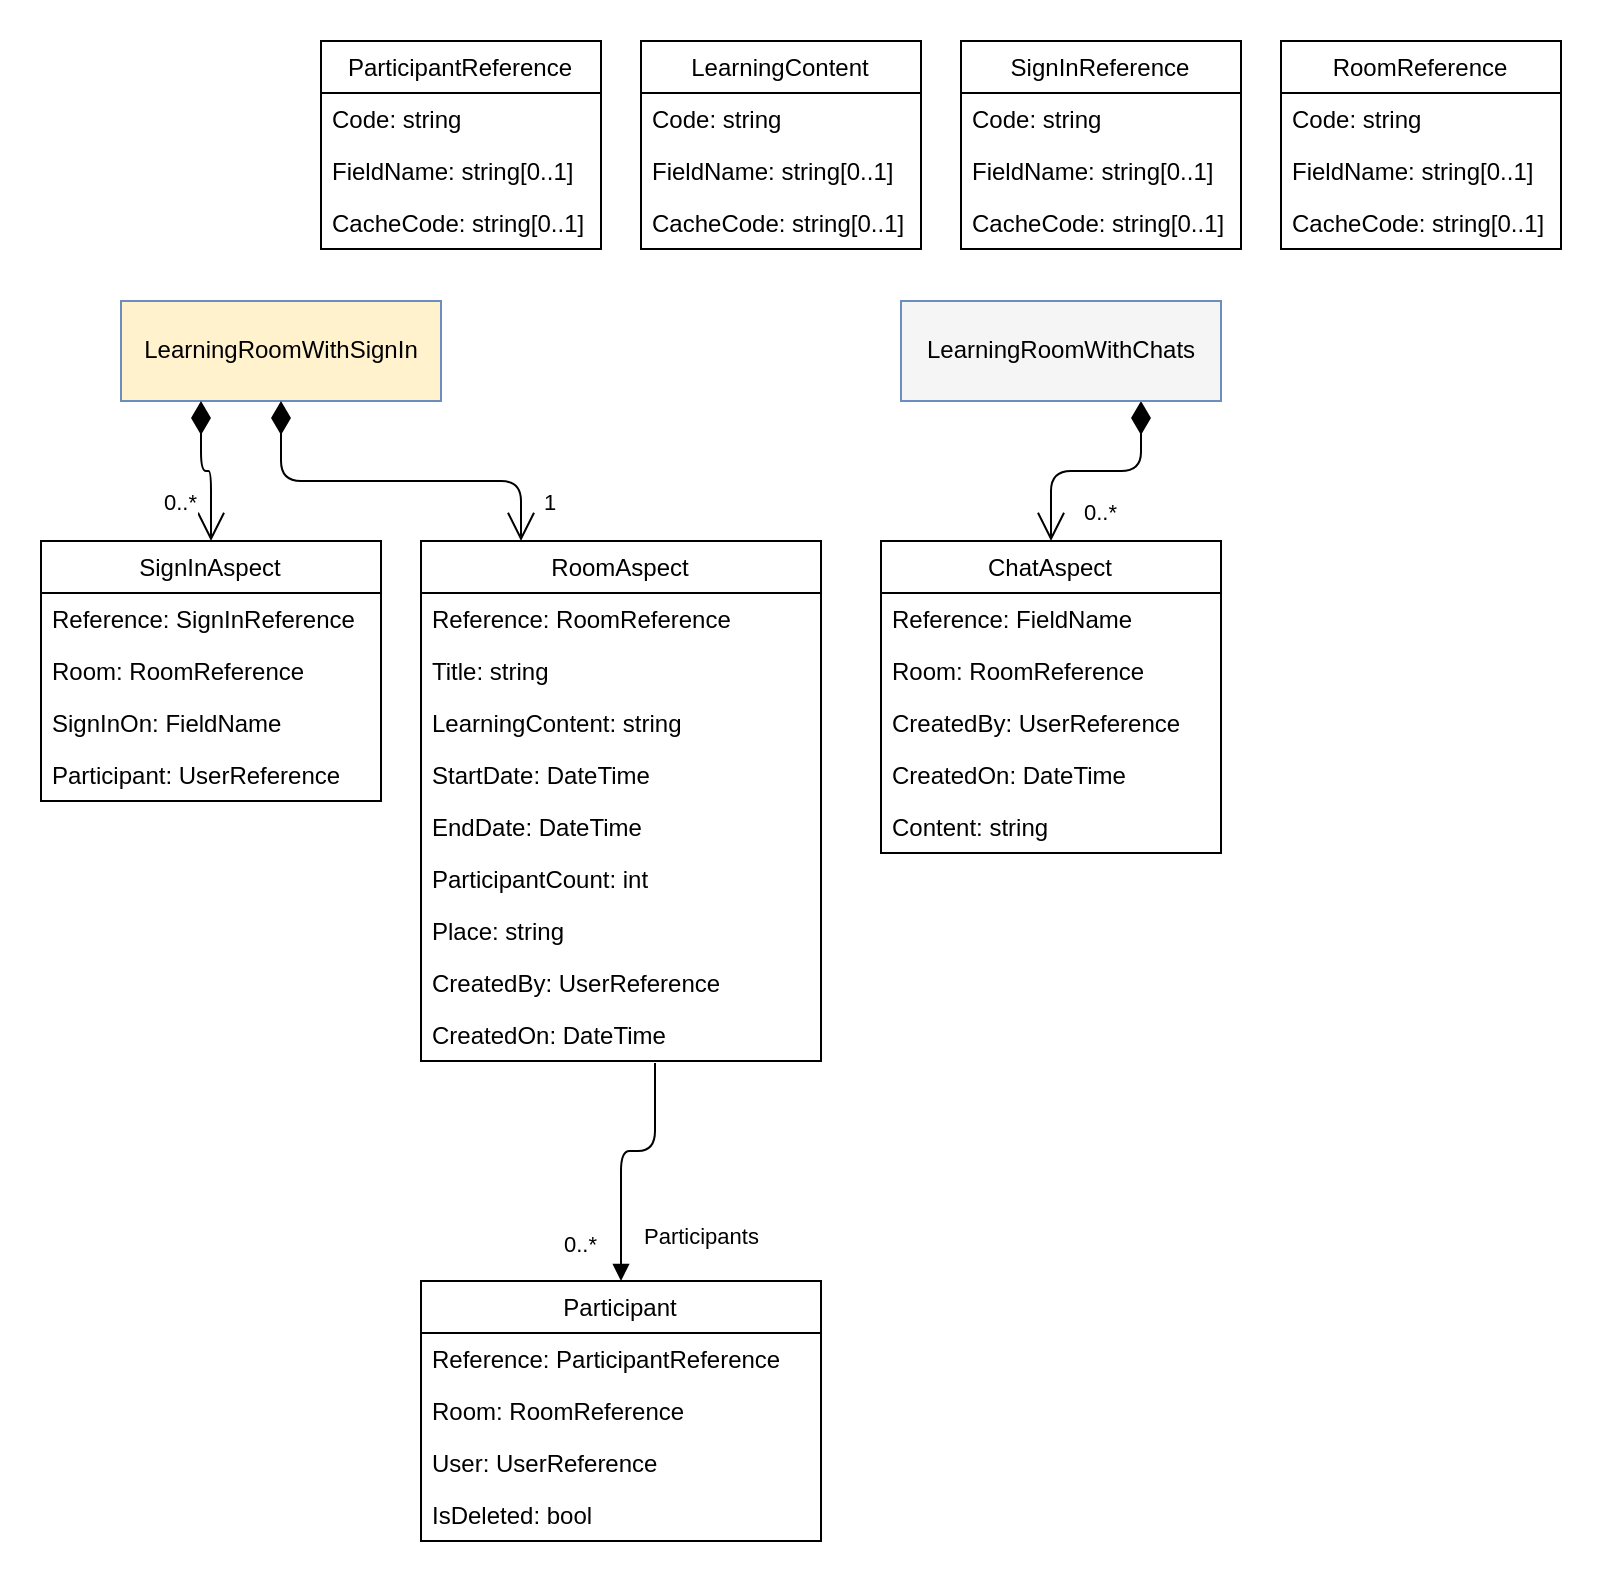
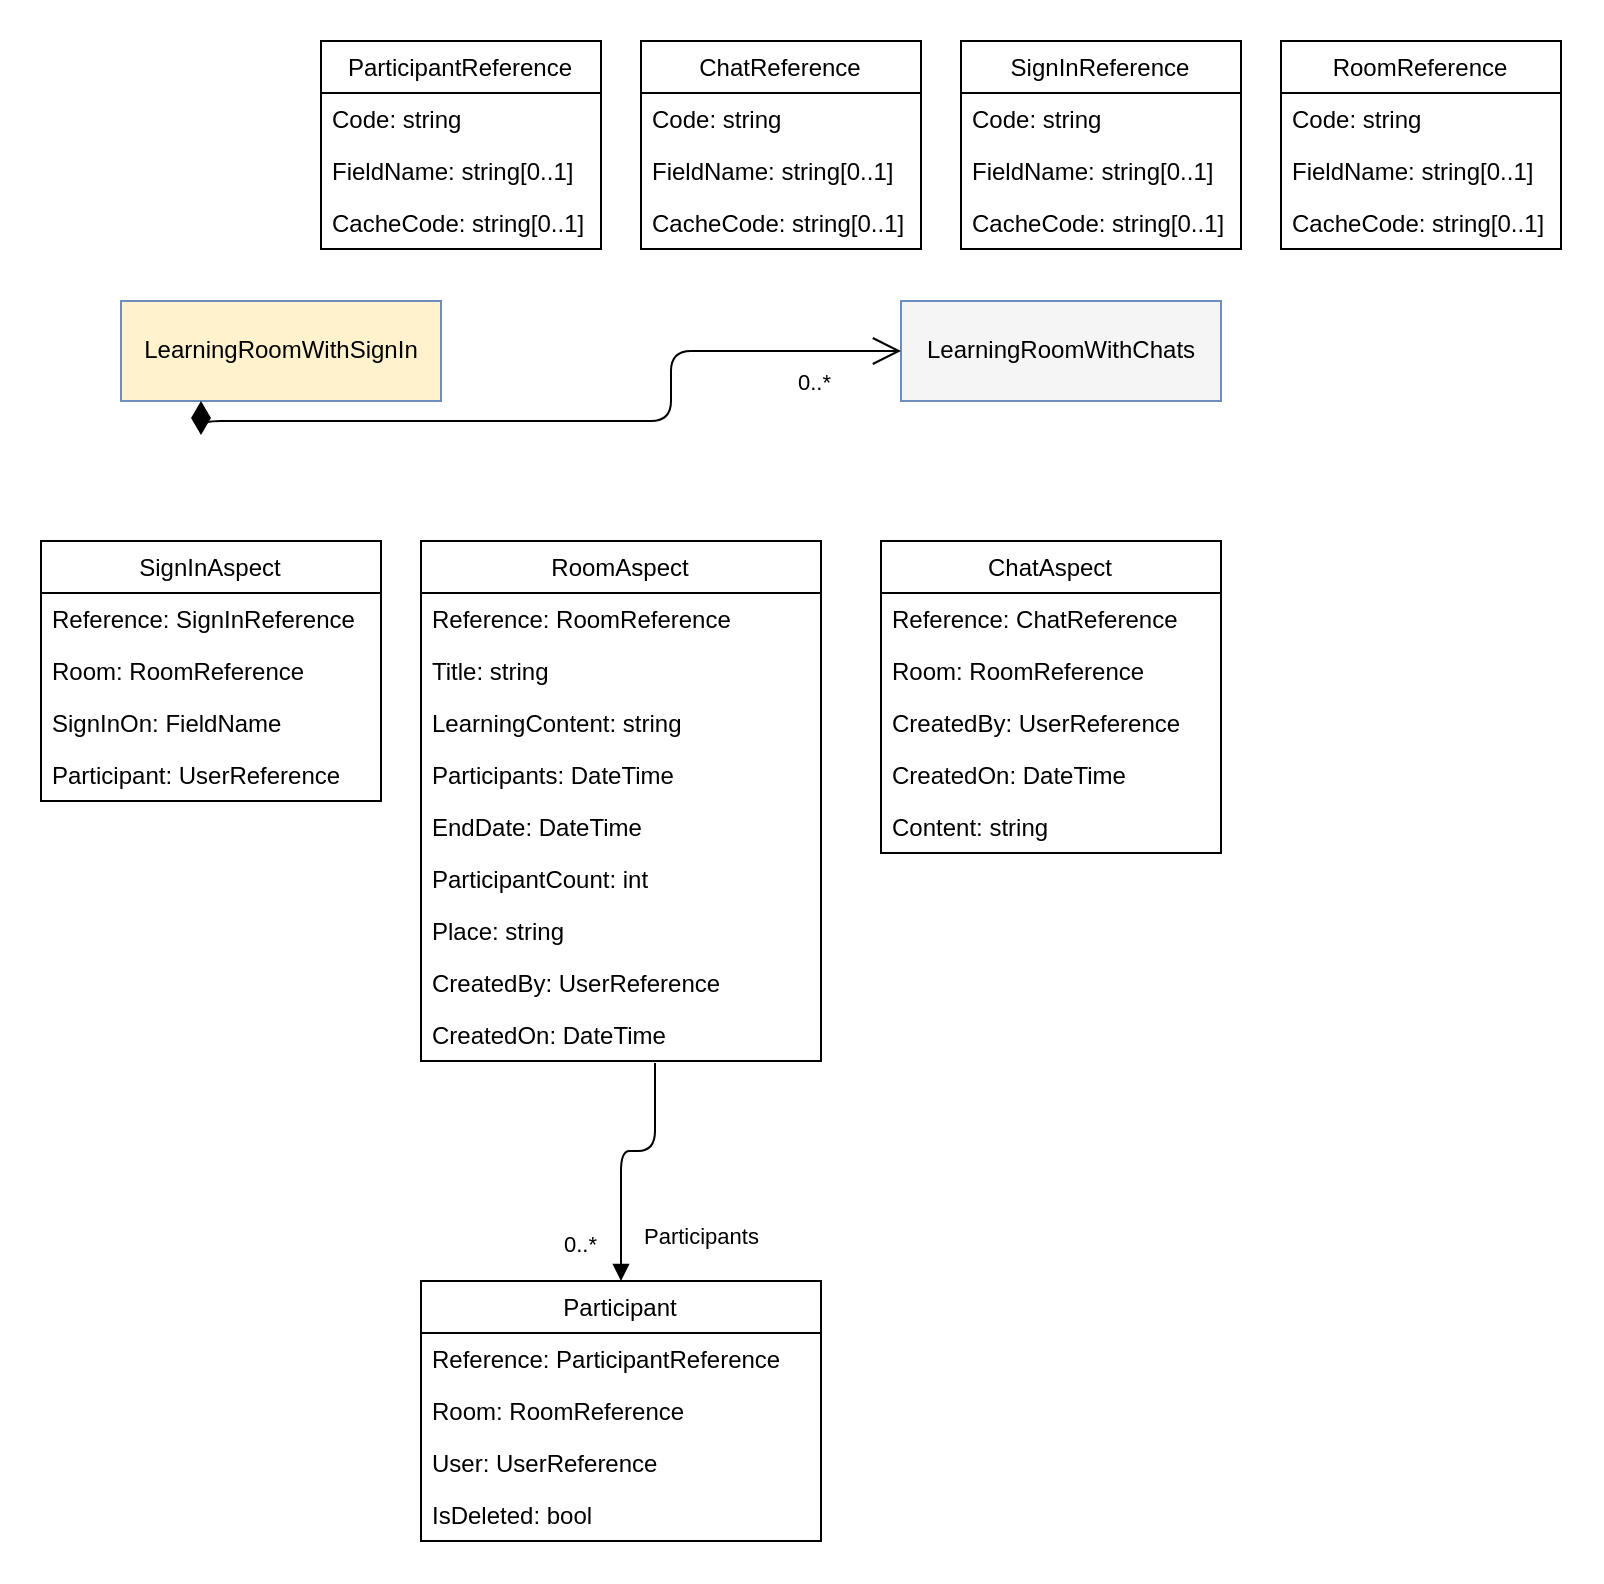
(780, 68) -> (780, 68)
(1083, 471) -> none
(404, 481) -> none
(211, 484) -> (573, 421)
(1014, 620) -> (1047, 620)
(550, 776) -> (564, 776)
